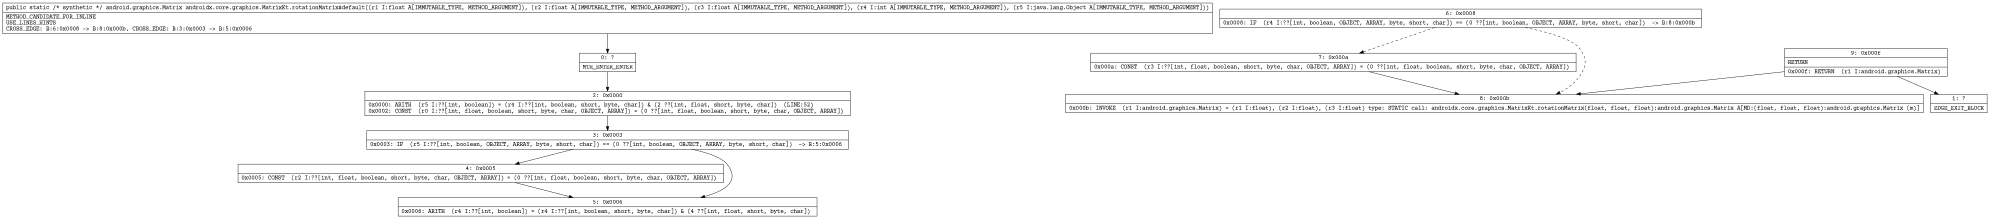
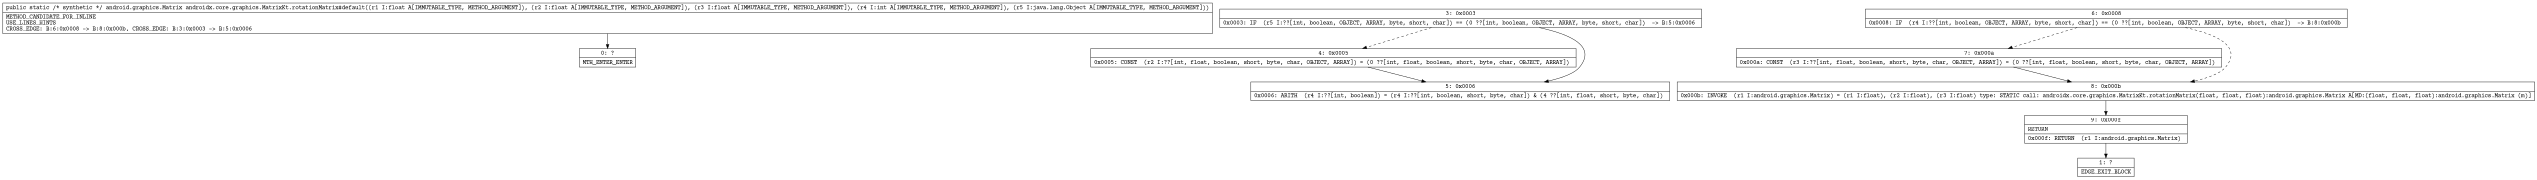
(1682, 83) -> (2106, 106)
(608, 104) -> none
(546, 156) -> (1399, 37)
